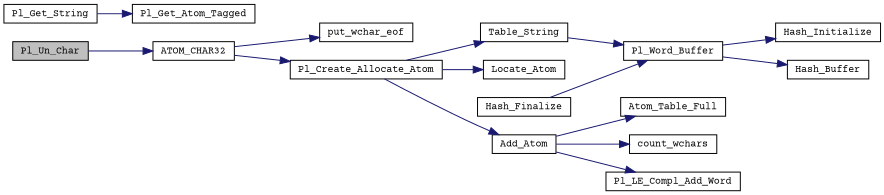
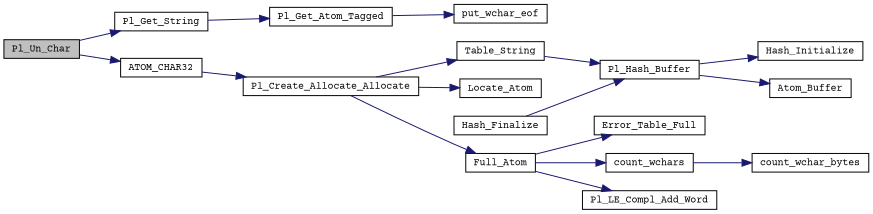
none -> (95, 37)
(272, 43) -> (418, 15)
(673, 51) -> (650, 70)
(366, 70) -> (331, 86)
(828, 70) -> (810, 88)
(673, 107) -> (650, 126)
(524, 144) -> (501, 163)
none -> (810, 163)
